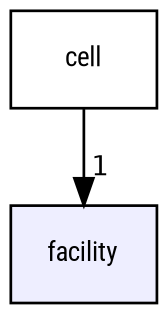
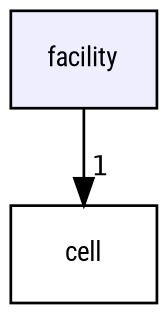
(84, 144) -> (84, 144)
